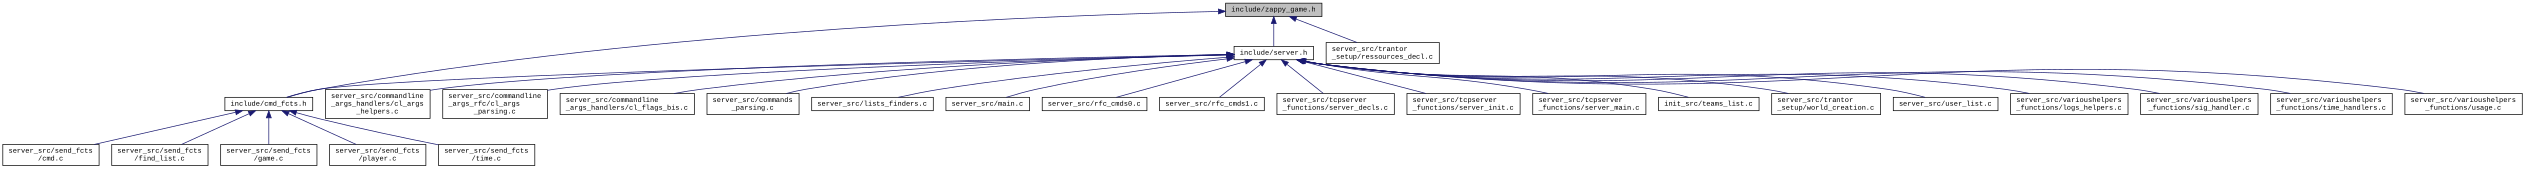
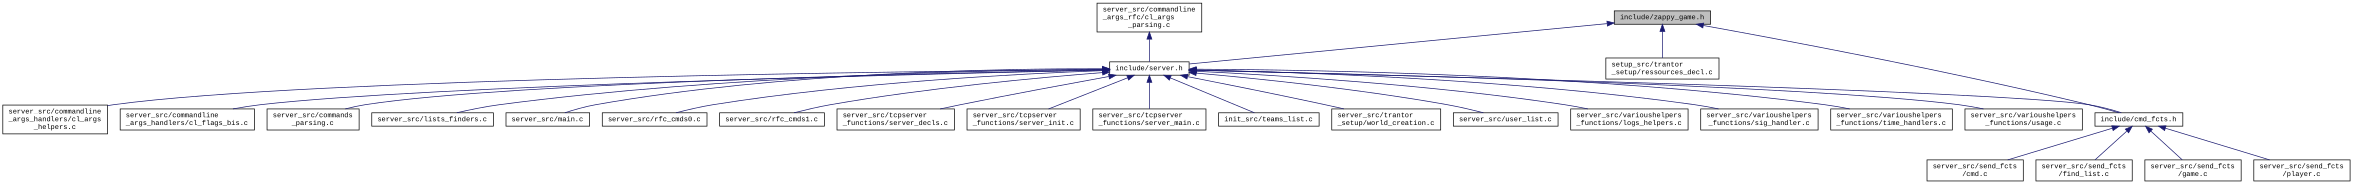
(1383, 53) -> (1662, 69)
(785, 71) -> (1149, 51)
(487, 155) -> none
